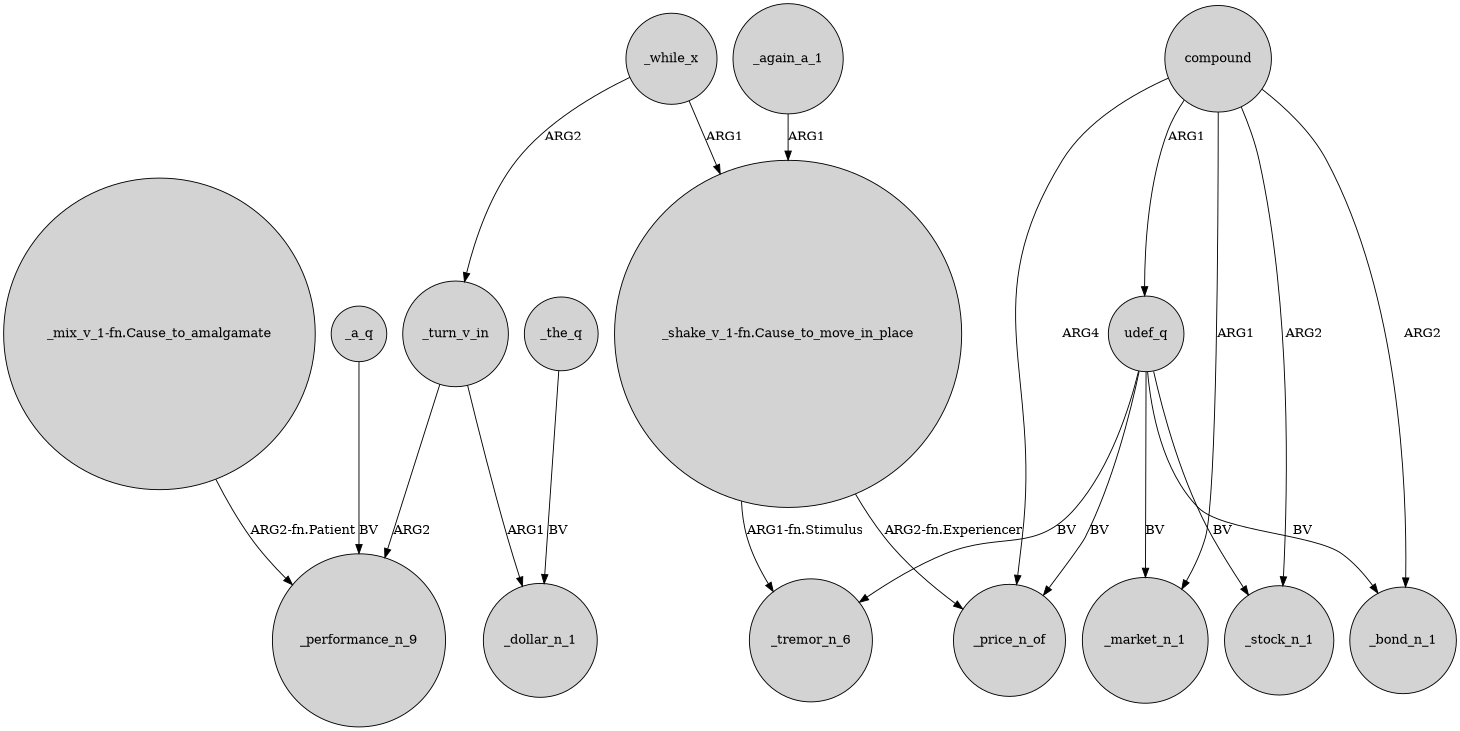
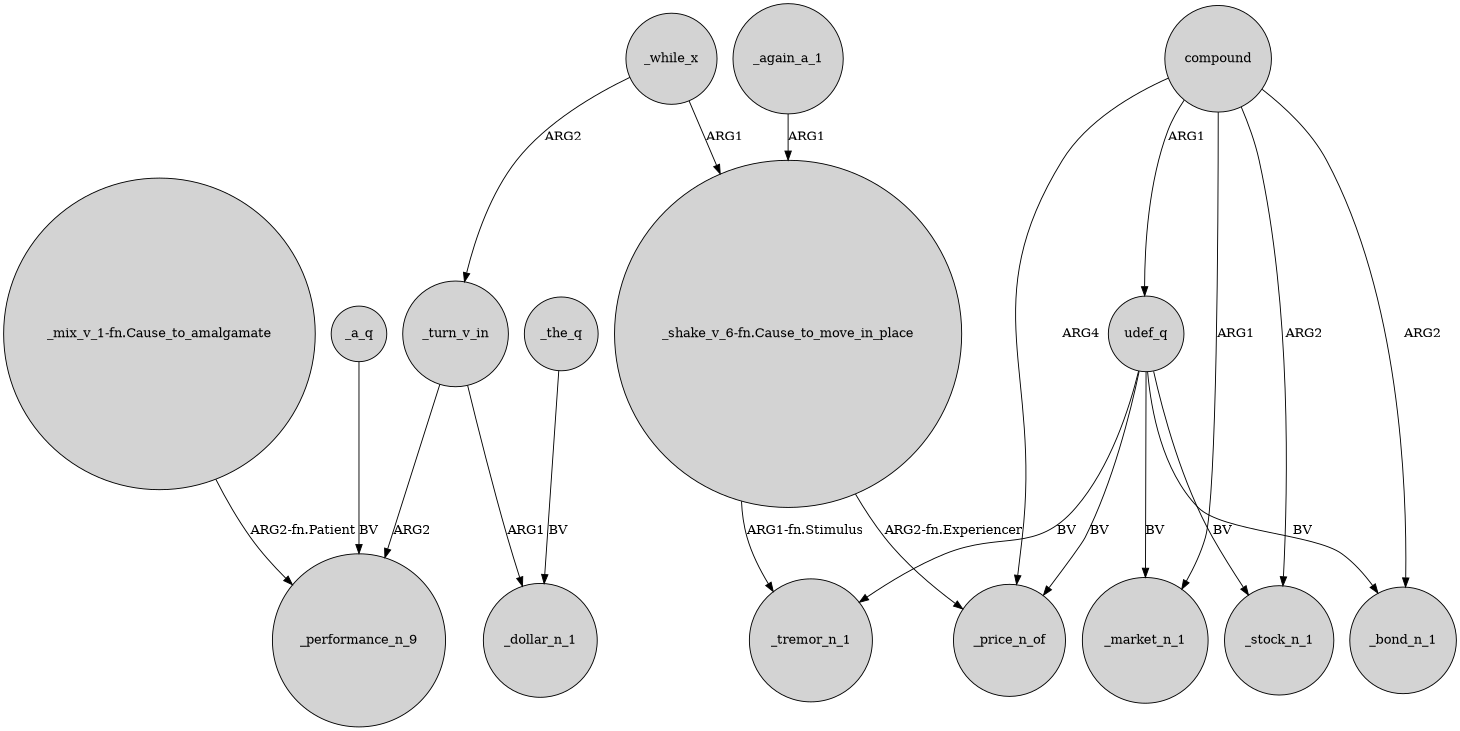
(788, 334) -> (788, 334)
(811, 640) -> (811, 640)
